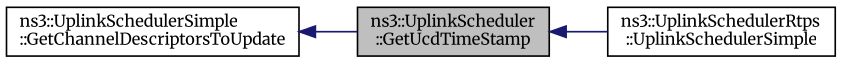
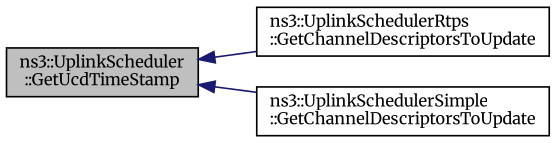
(337, 32) -> (236, 90)
(722, 32) -> (403, 32)
